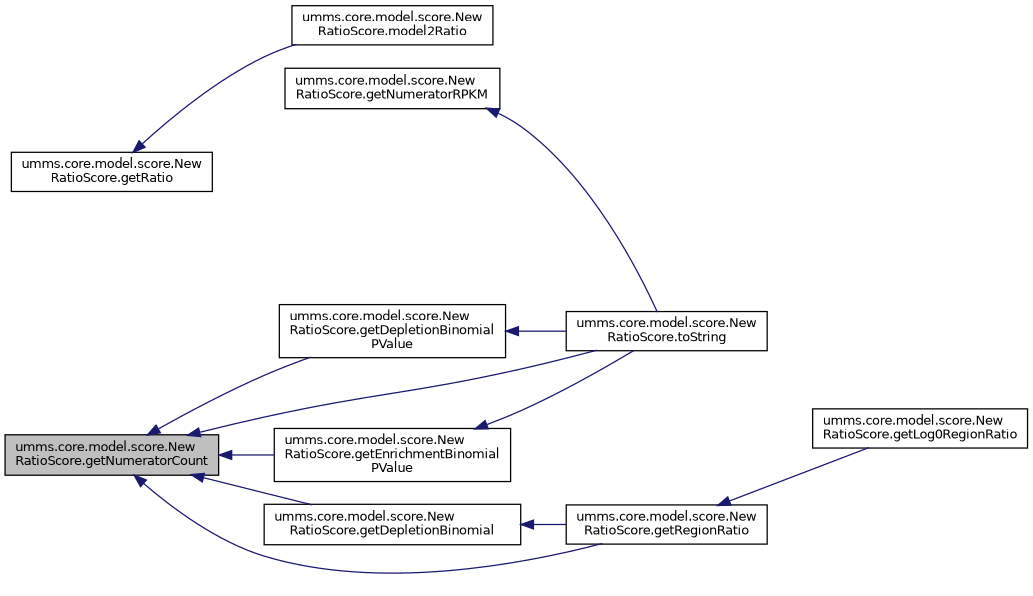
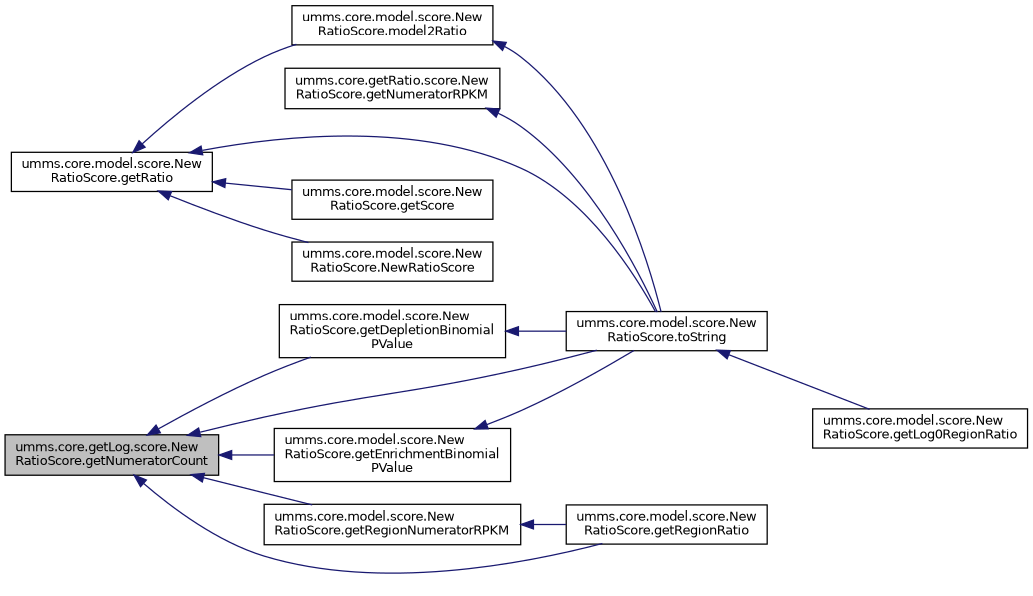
(392, 88) -> (392, 88)
none -> (462, 149)
none -> (606, 165)
none -> (392, 200)
none -> (392, 262)
(112, 455) -> (112, 455)
(799, 474) -> (799, 382)
(392, 525) -> (392, 525)
